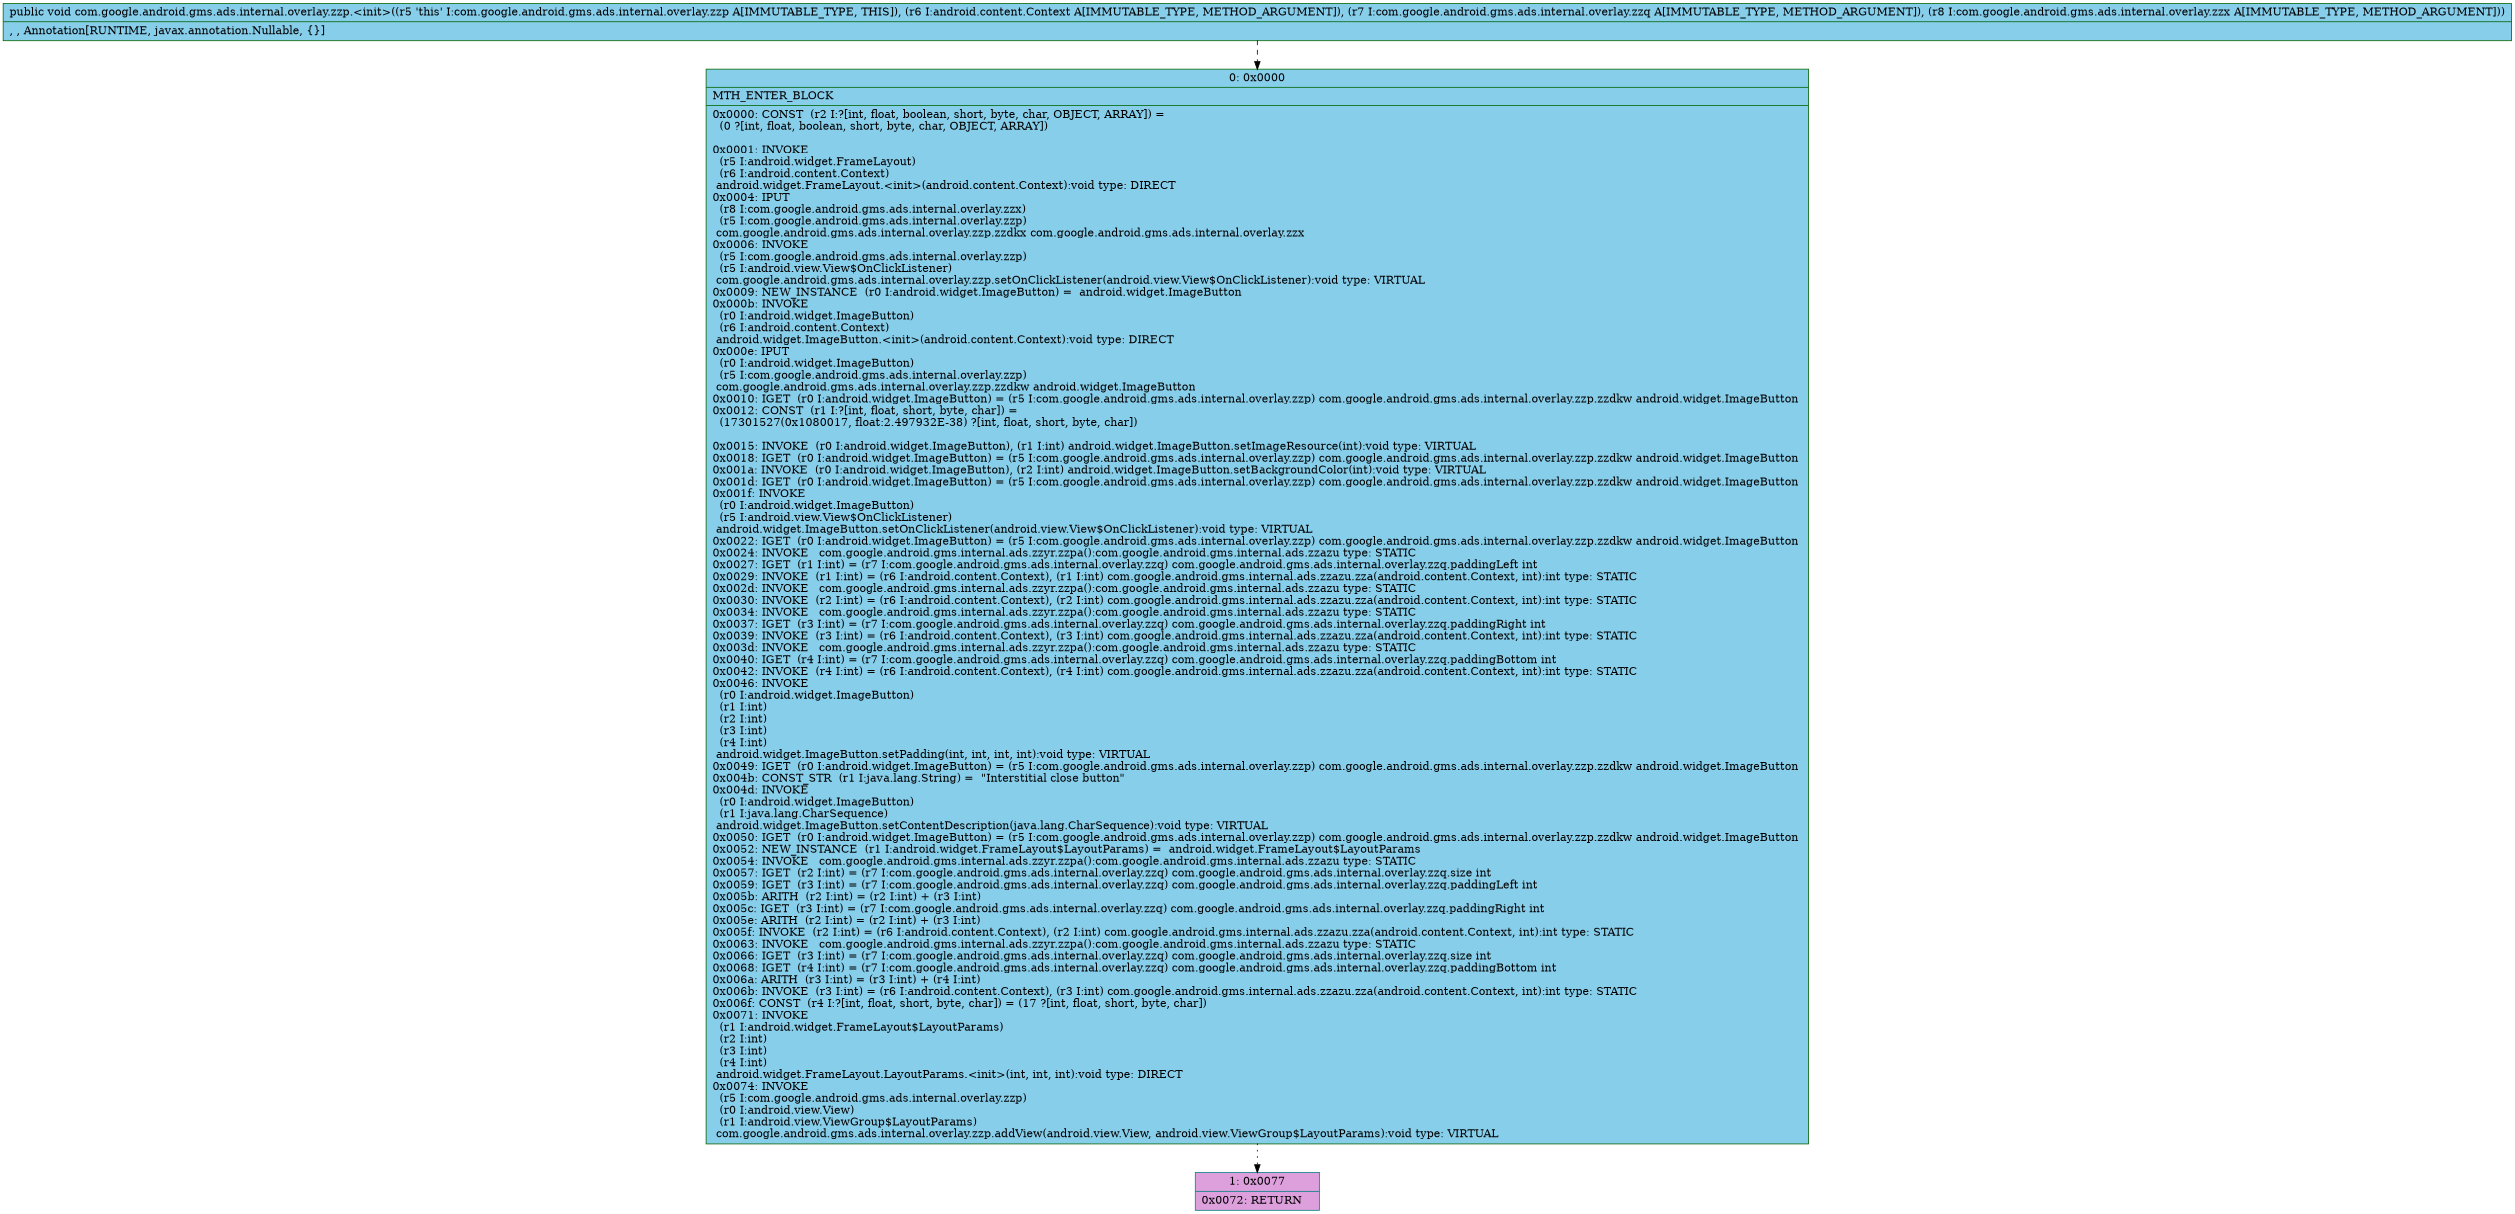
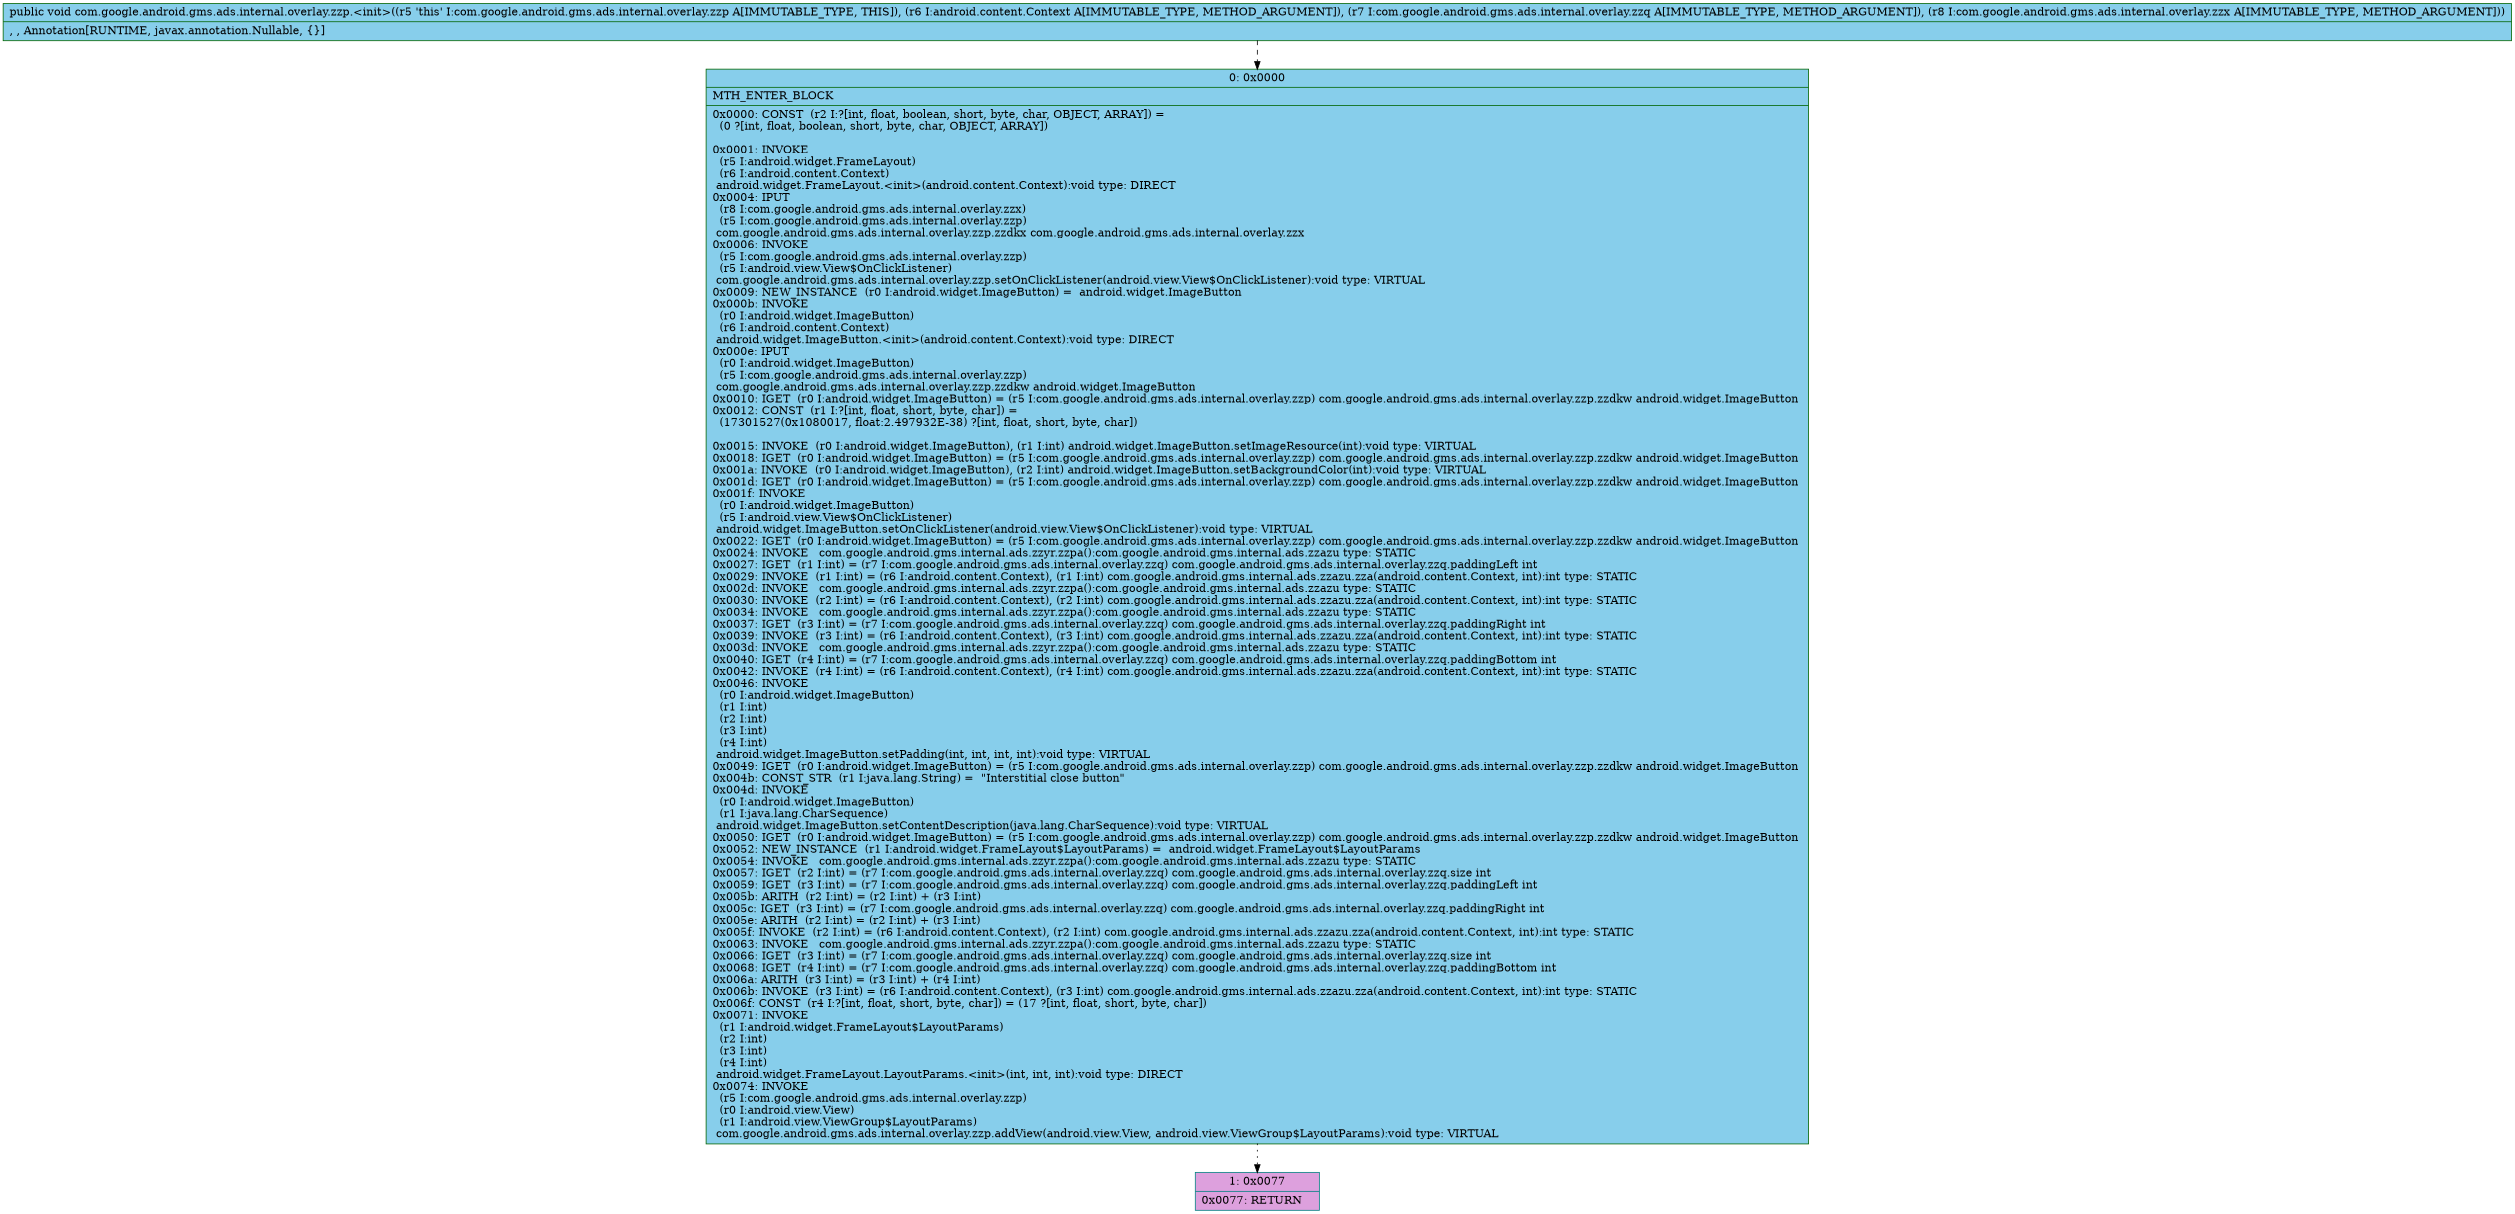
(1257, 1200) -> (1257, 1200)
